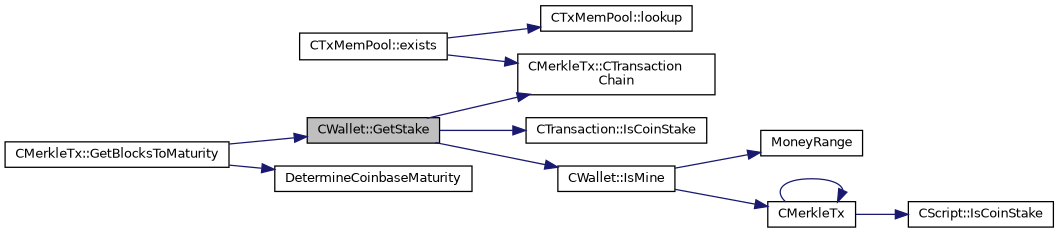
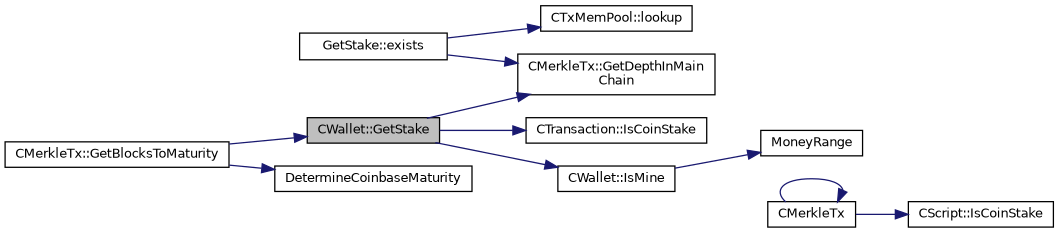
(373, 46) -> (373, 46)
(616, 74) -> (616, 74)
(715, 197) -> none
